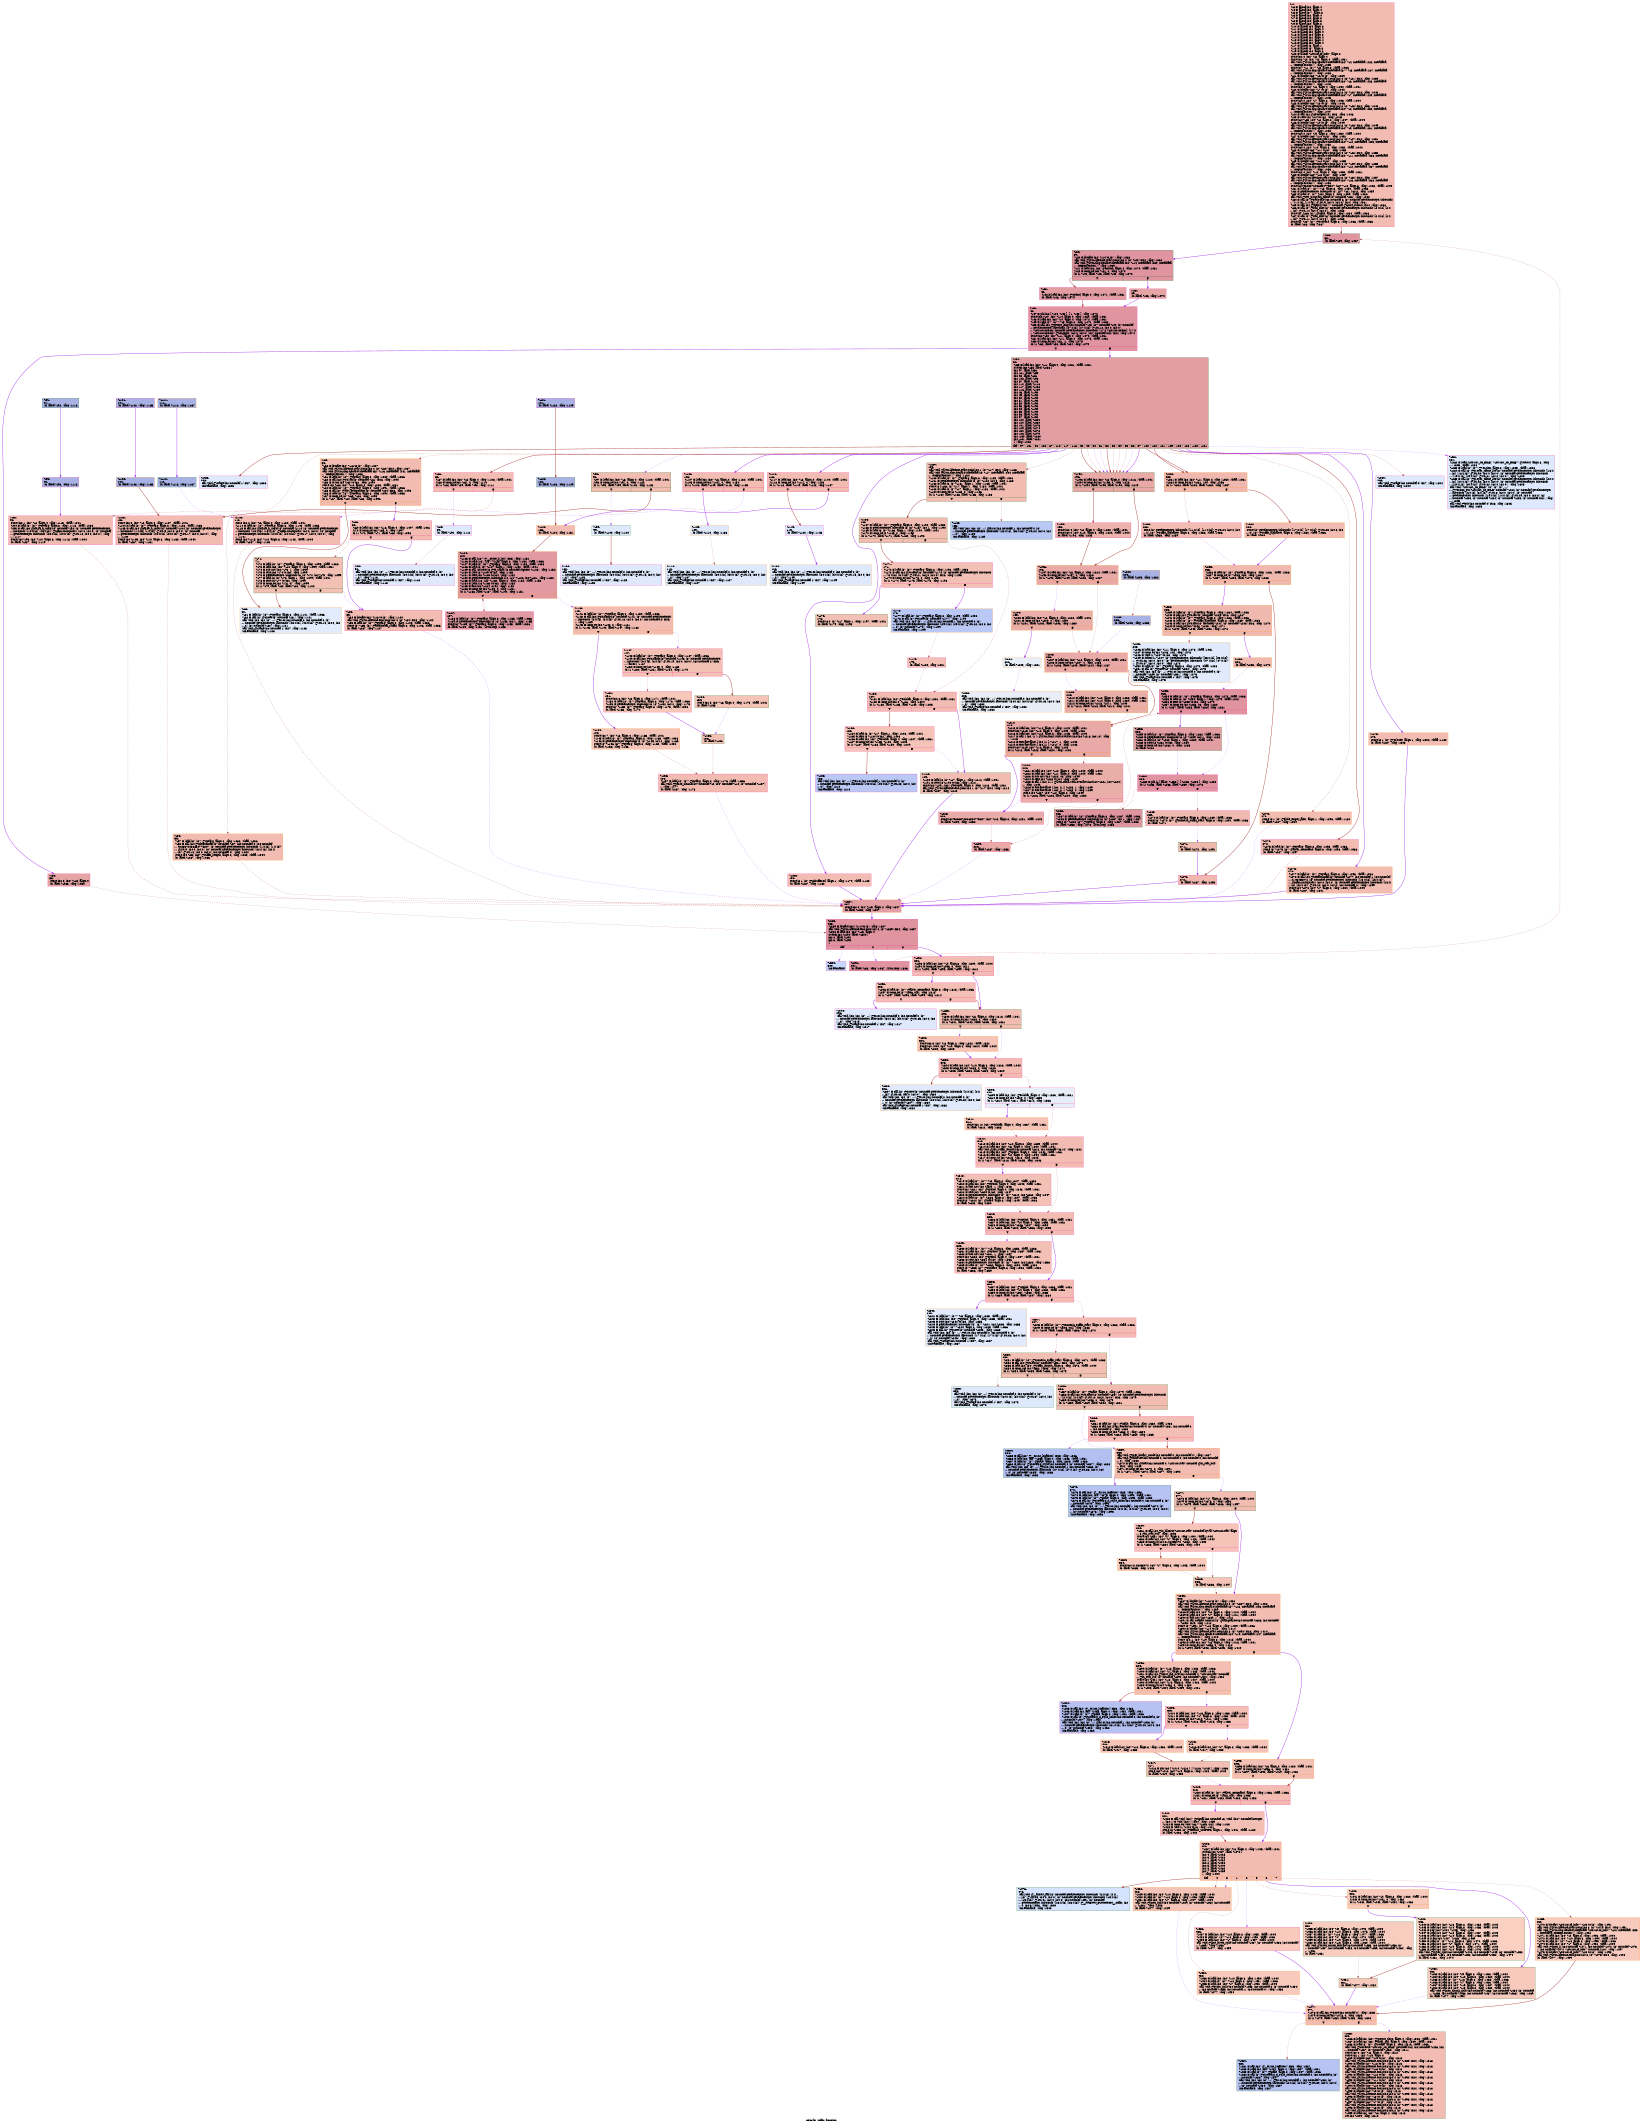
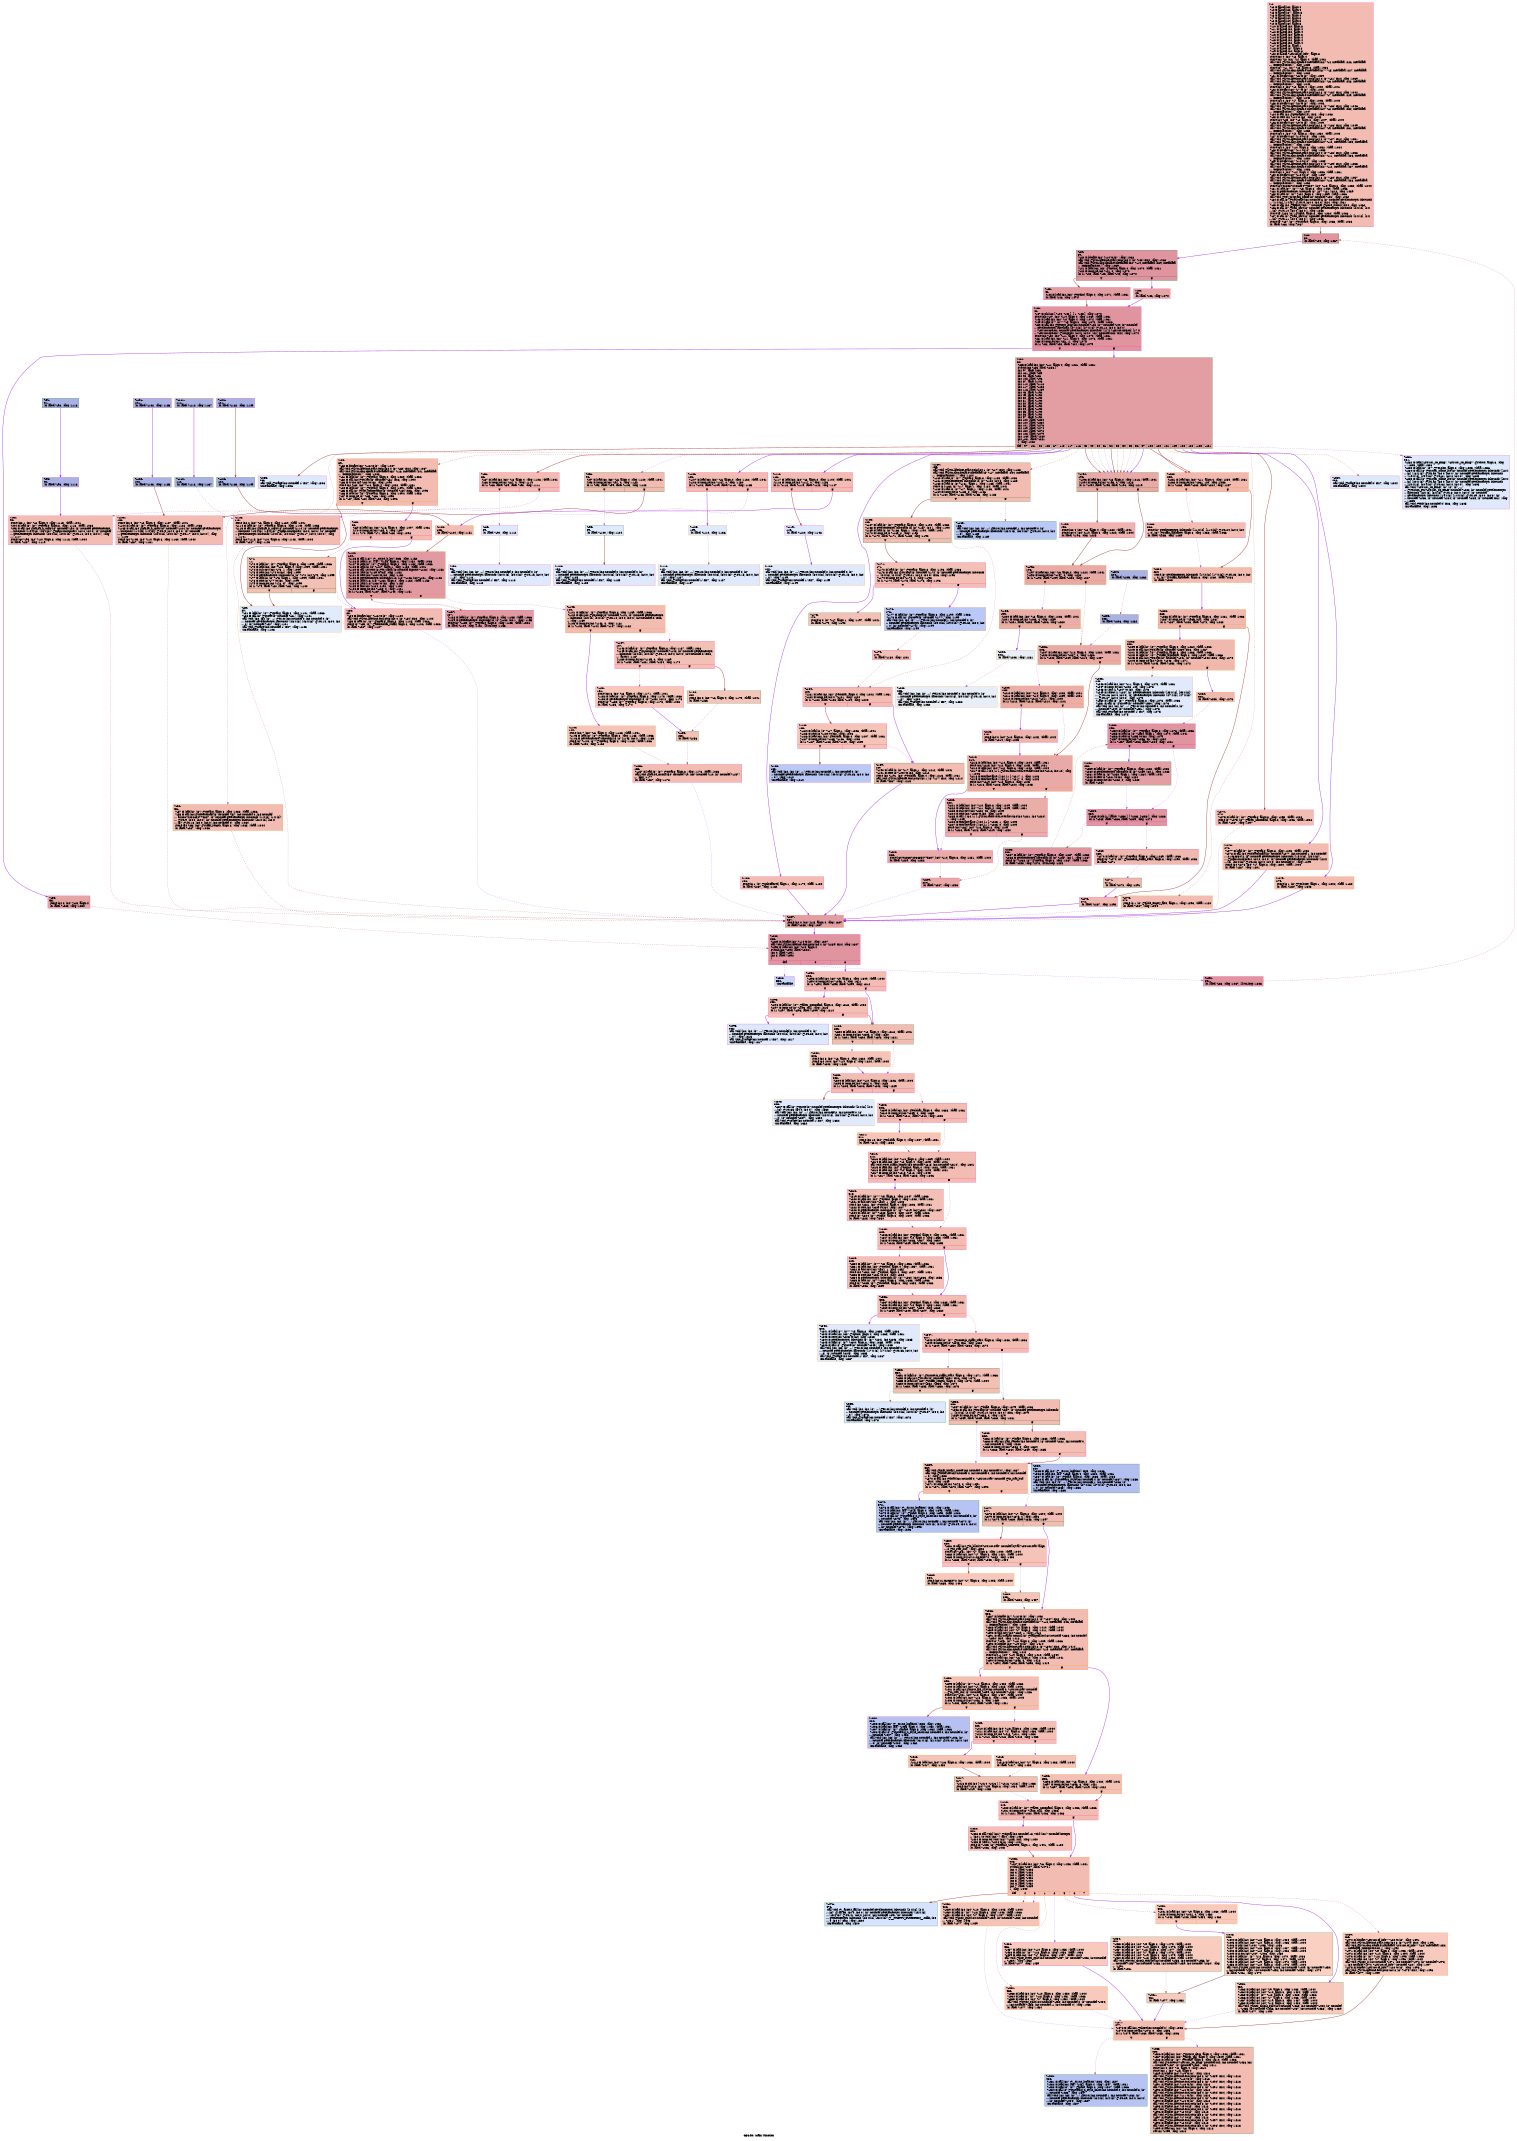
(1217, 551) -> (1198, 552)
none -> (1020, 736)
(1030, 1098) -> (922, 1113)
